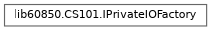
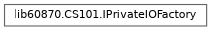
(106, 15) -> (106, 15)
